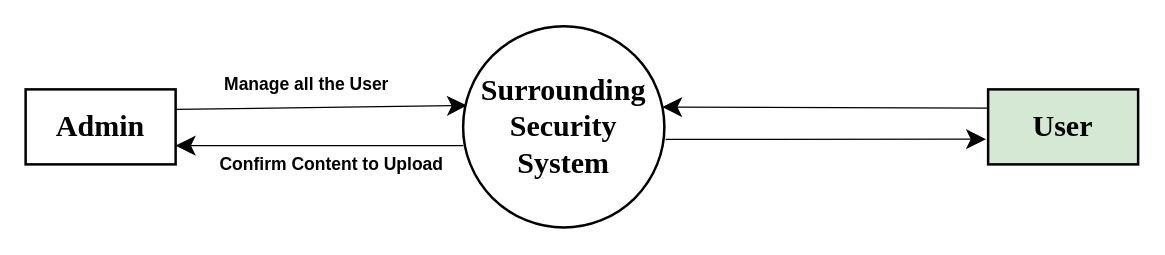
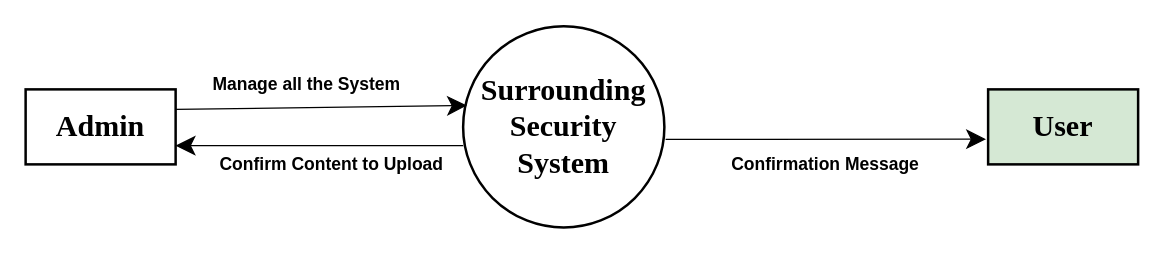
(307, 84) -> (307, 84)
(833, 108) -> none
none -> (826, 164)
